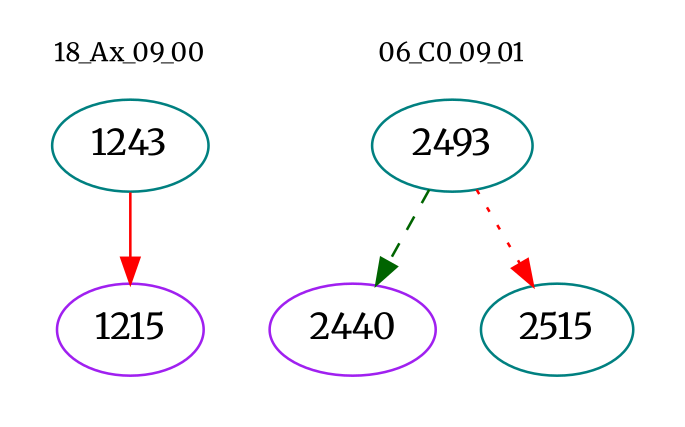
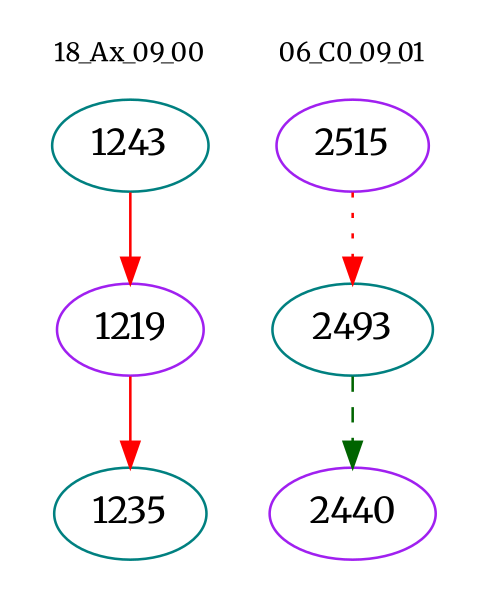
(498, 227) -> (353, 225)
(130, 330) -> (130, 330)
(557, 330) -> (353, 146)
none -> (130, 514)
